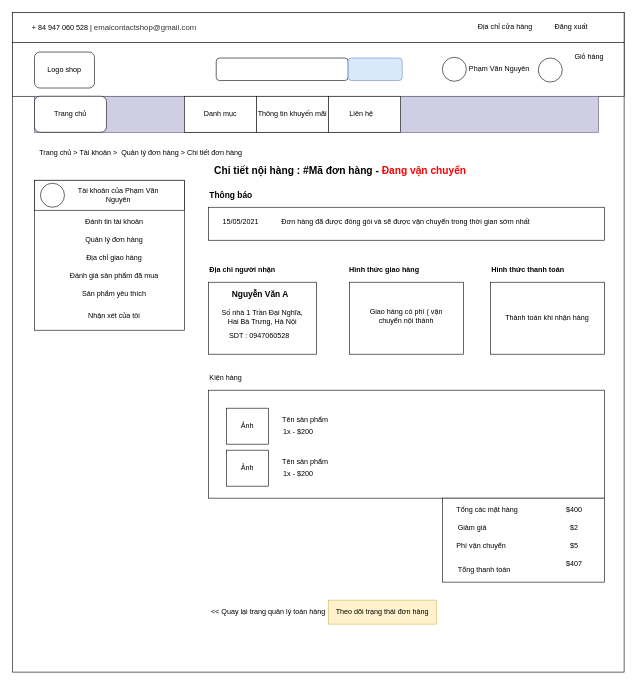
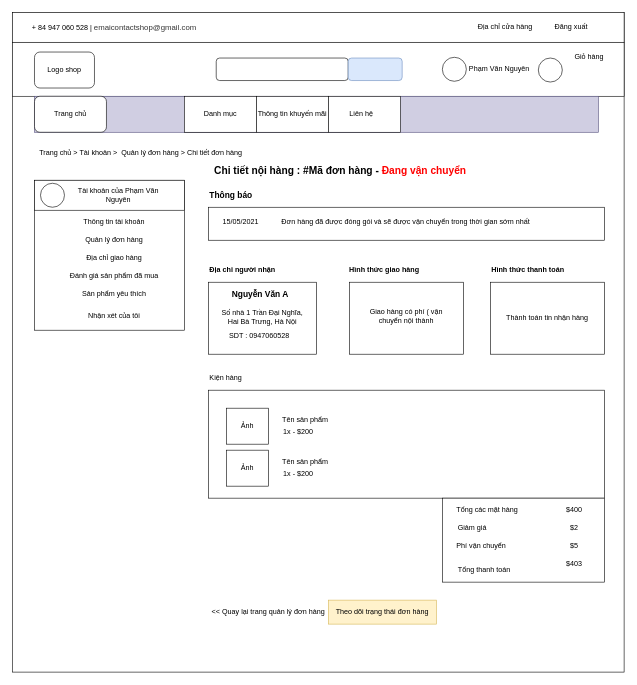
(114, 222) -> (114, 222)
(548, 318) -> (548, 318)
(575, 564) -> (575, 564)
(269, 612) -> (269, 612)
